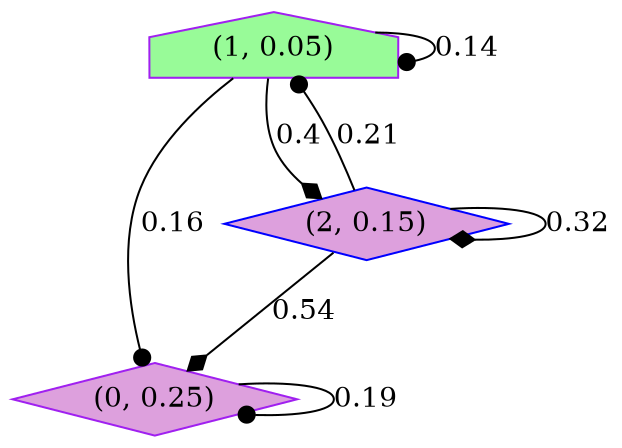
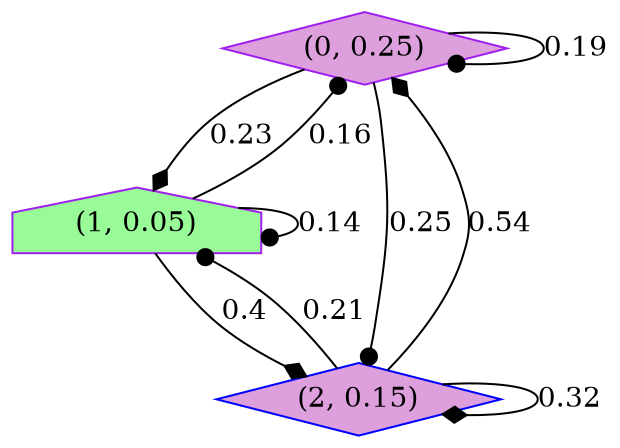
none -> (227, 108)
none -> (387, 215)
